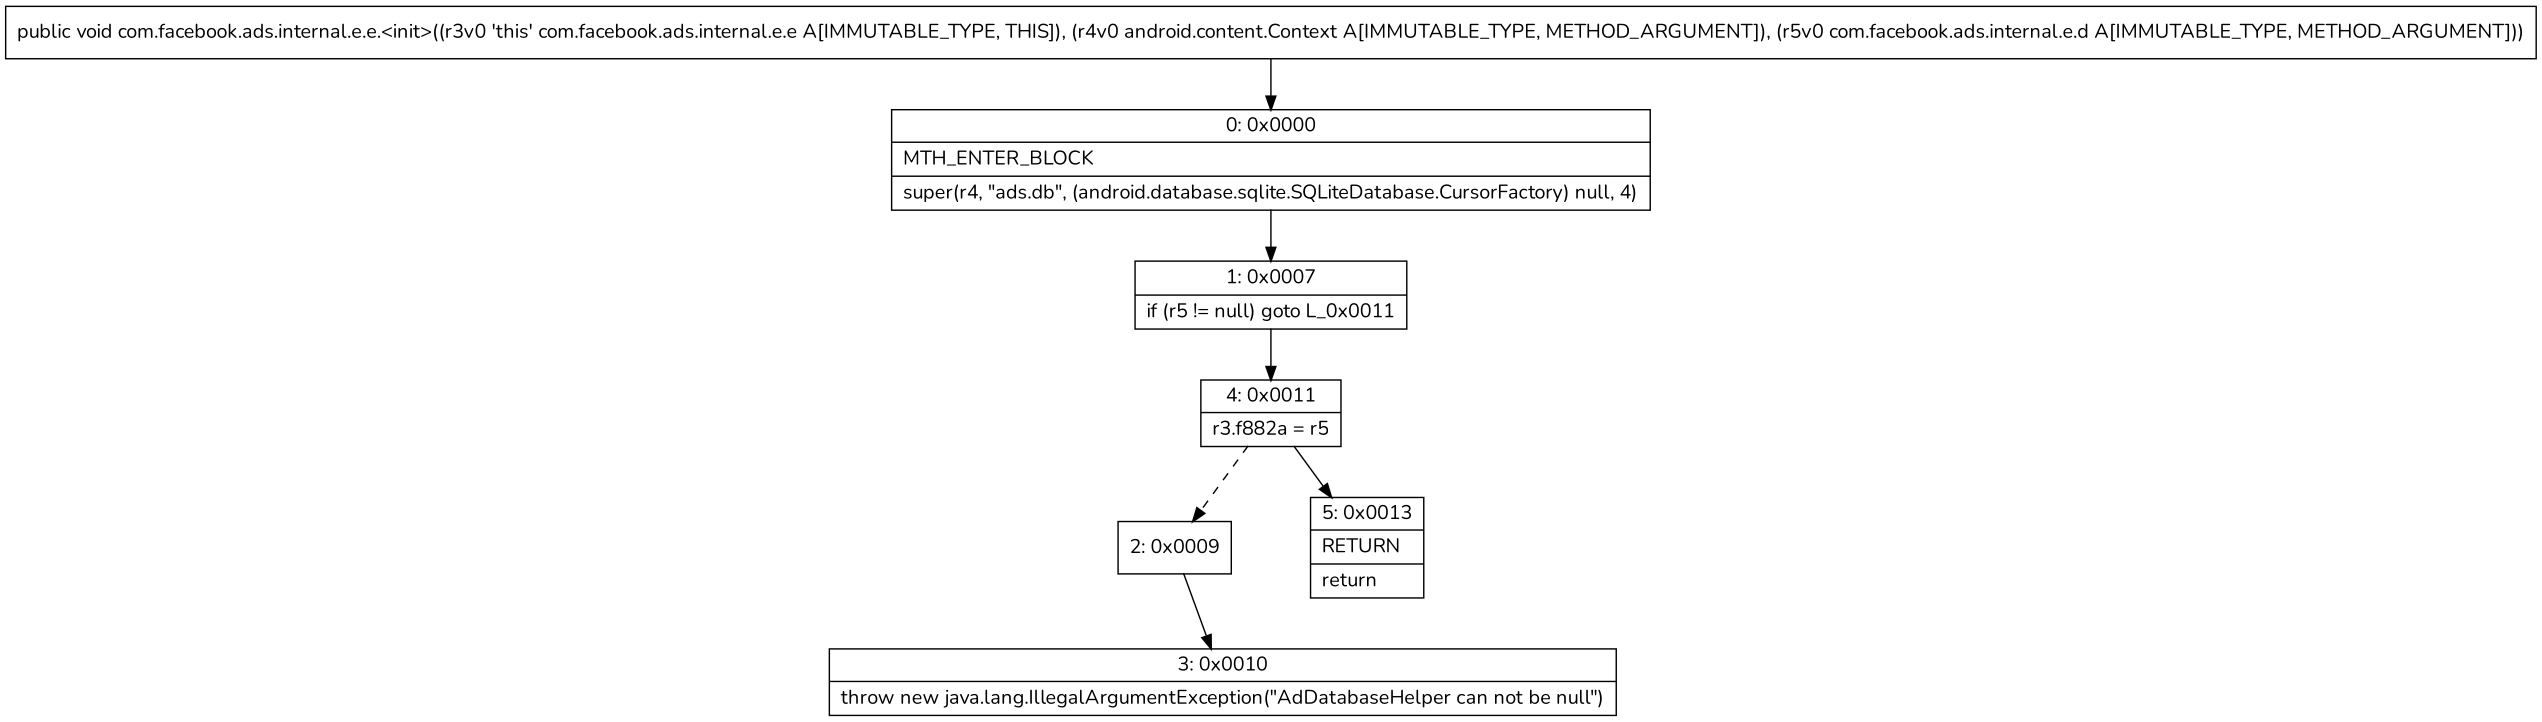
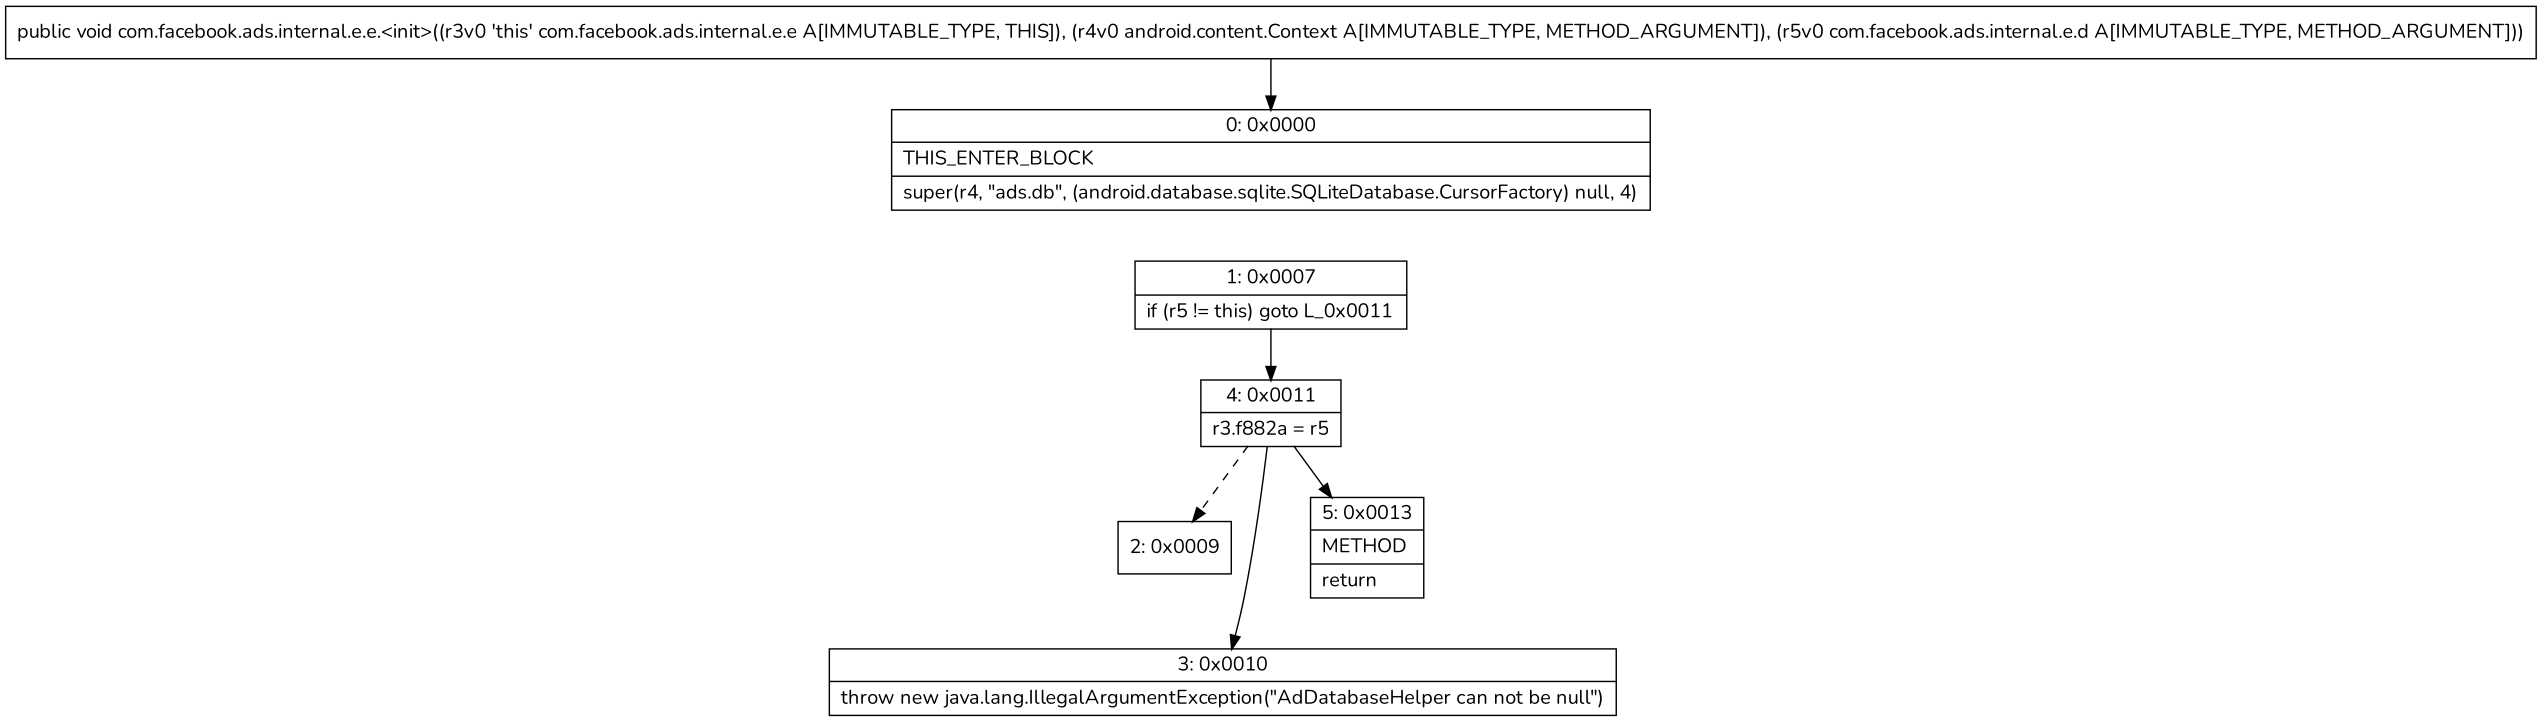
(999, 159) -> (999, 159)
(1271, 228) -> none
(1271, 311) -> (1270, 311)
(1361, 546) -> (1365, 546)
(1195, 604) -> (1254, 541)
